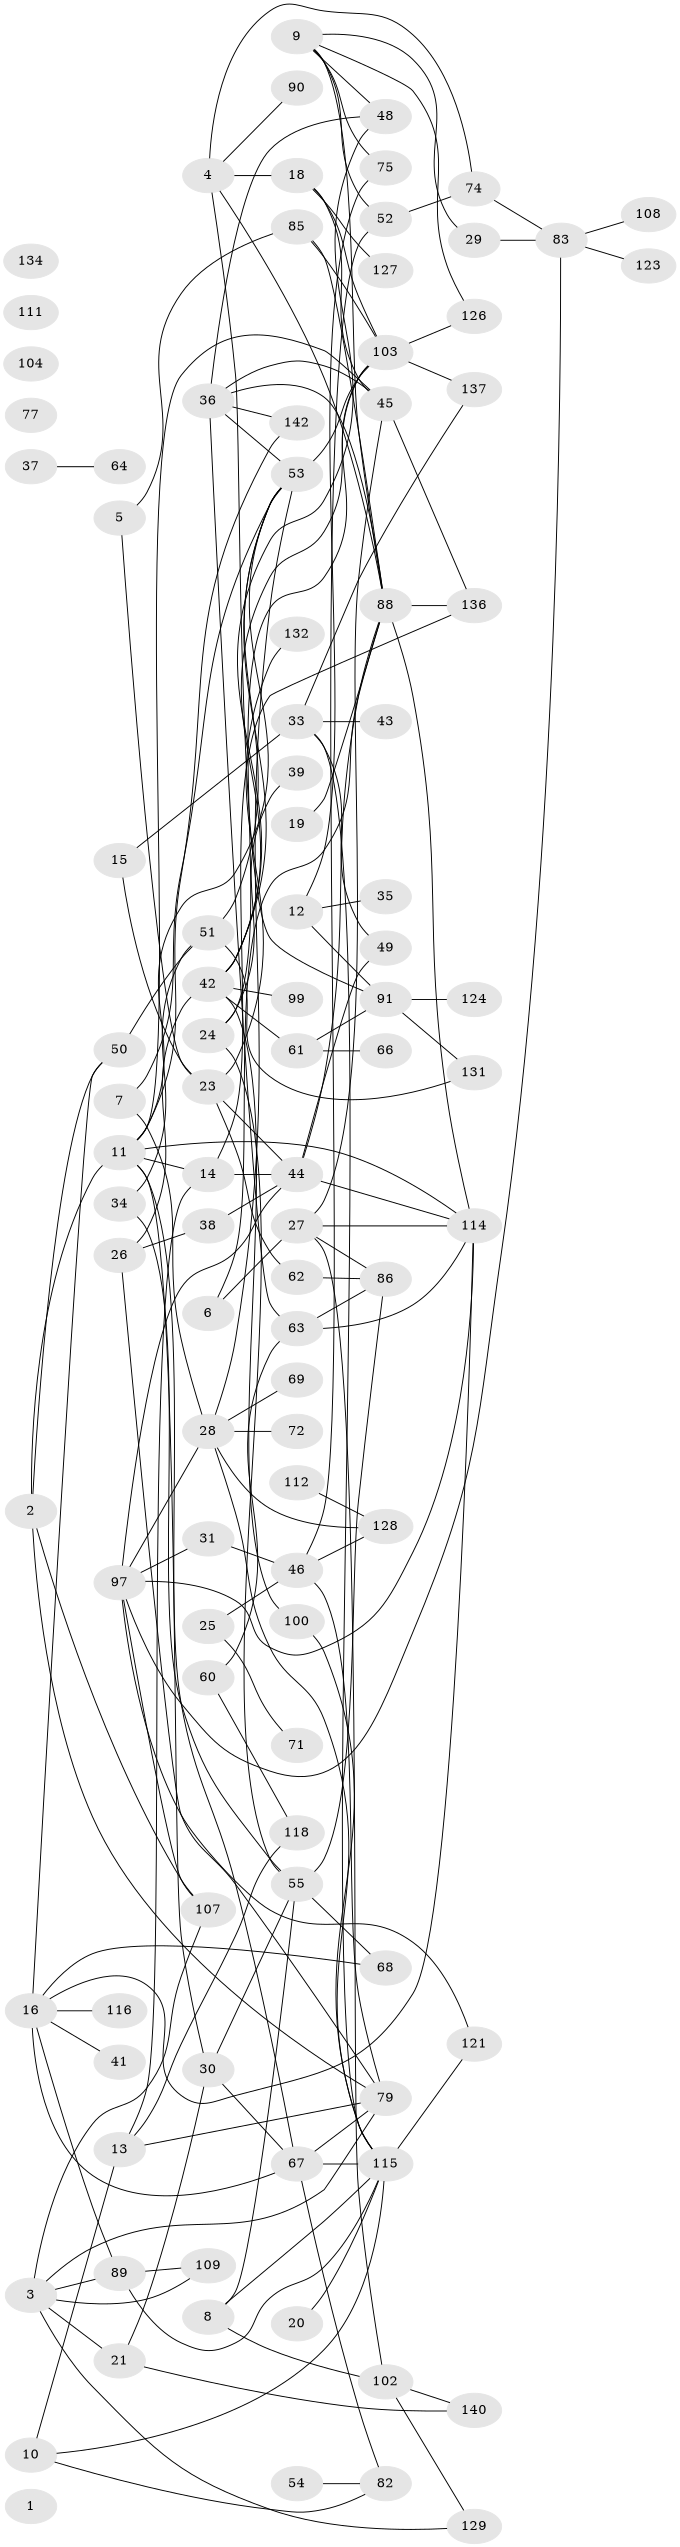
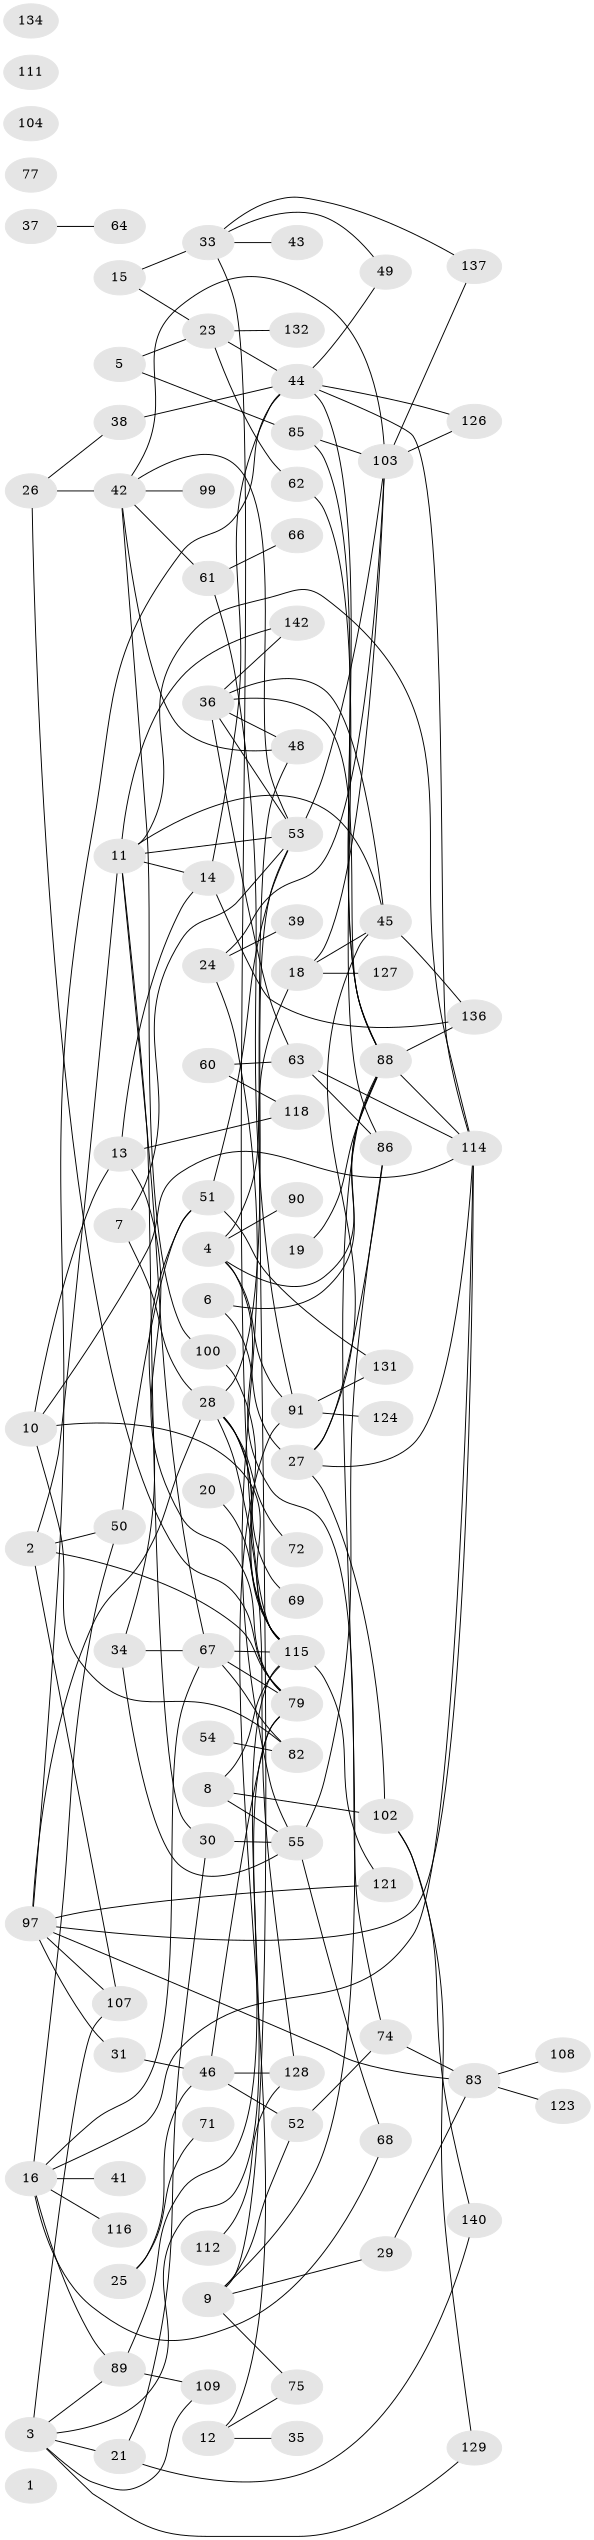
(430, 120) -> (386, 398)
none -> (181, 1172)
(253, 2117) -> (168, 1651)
